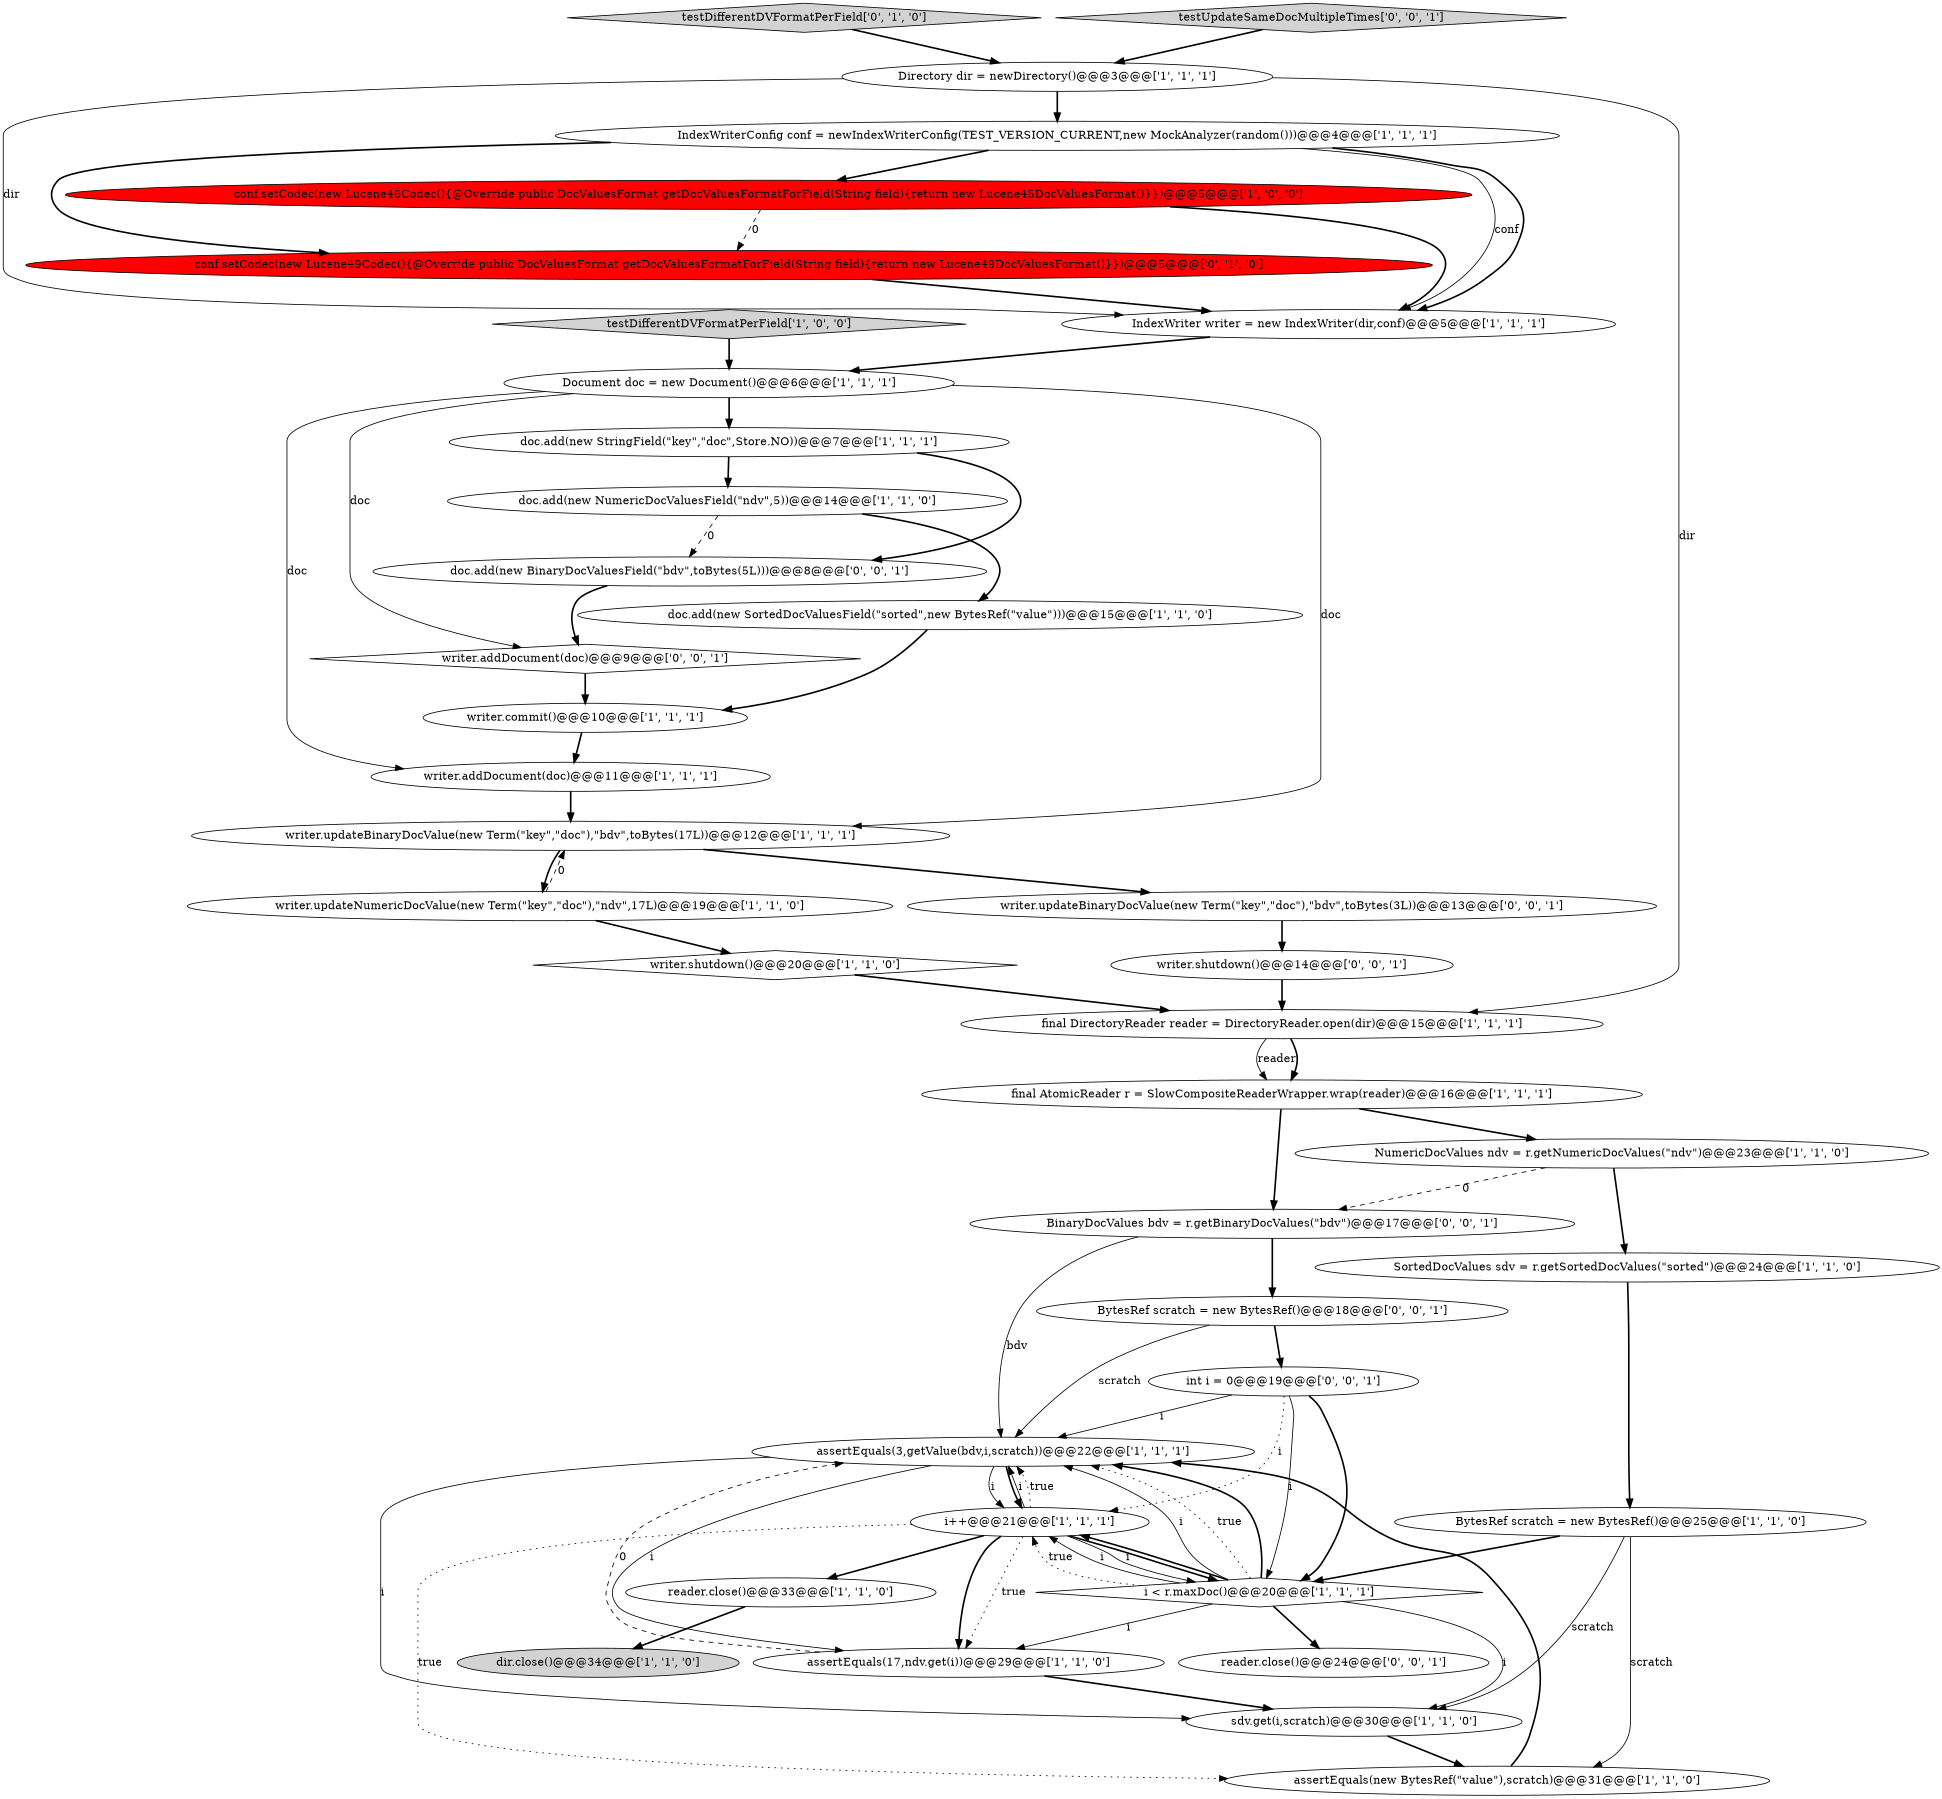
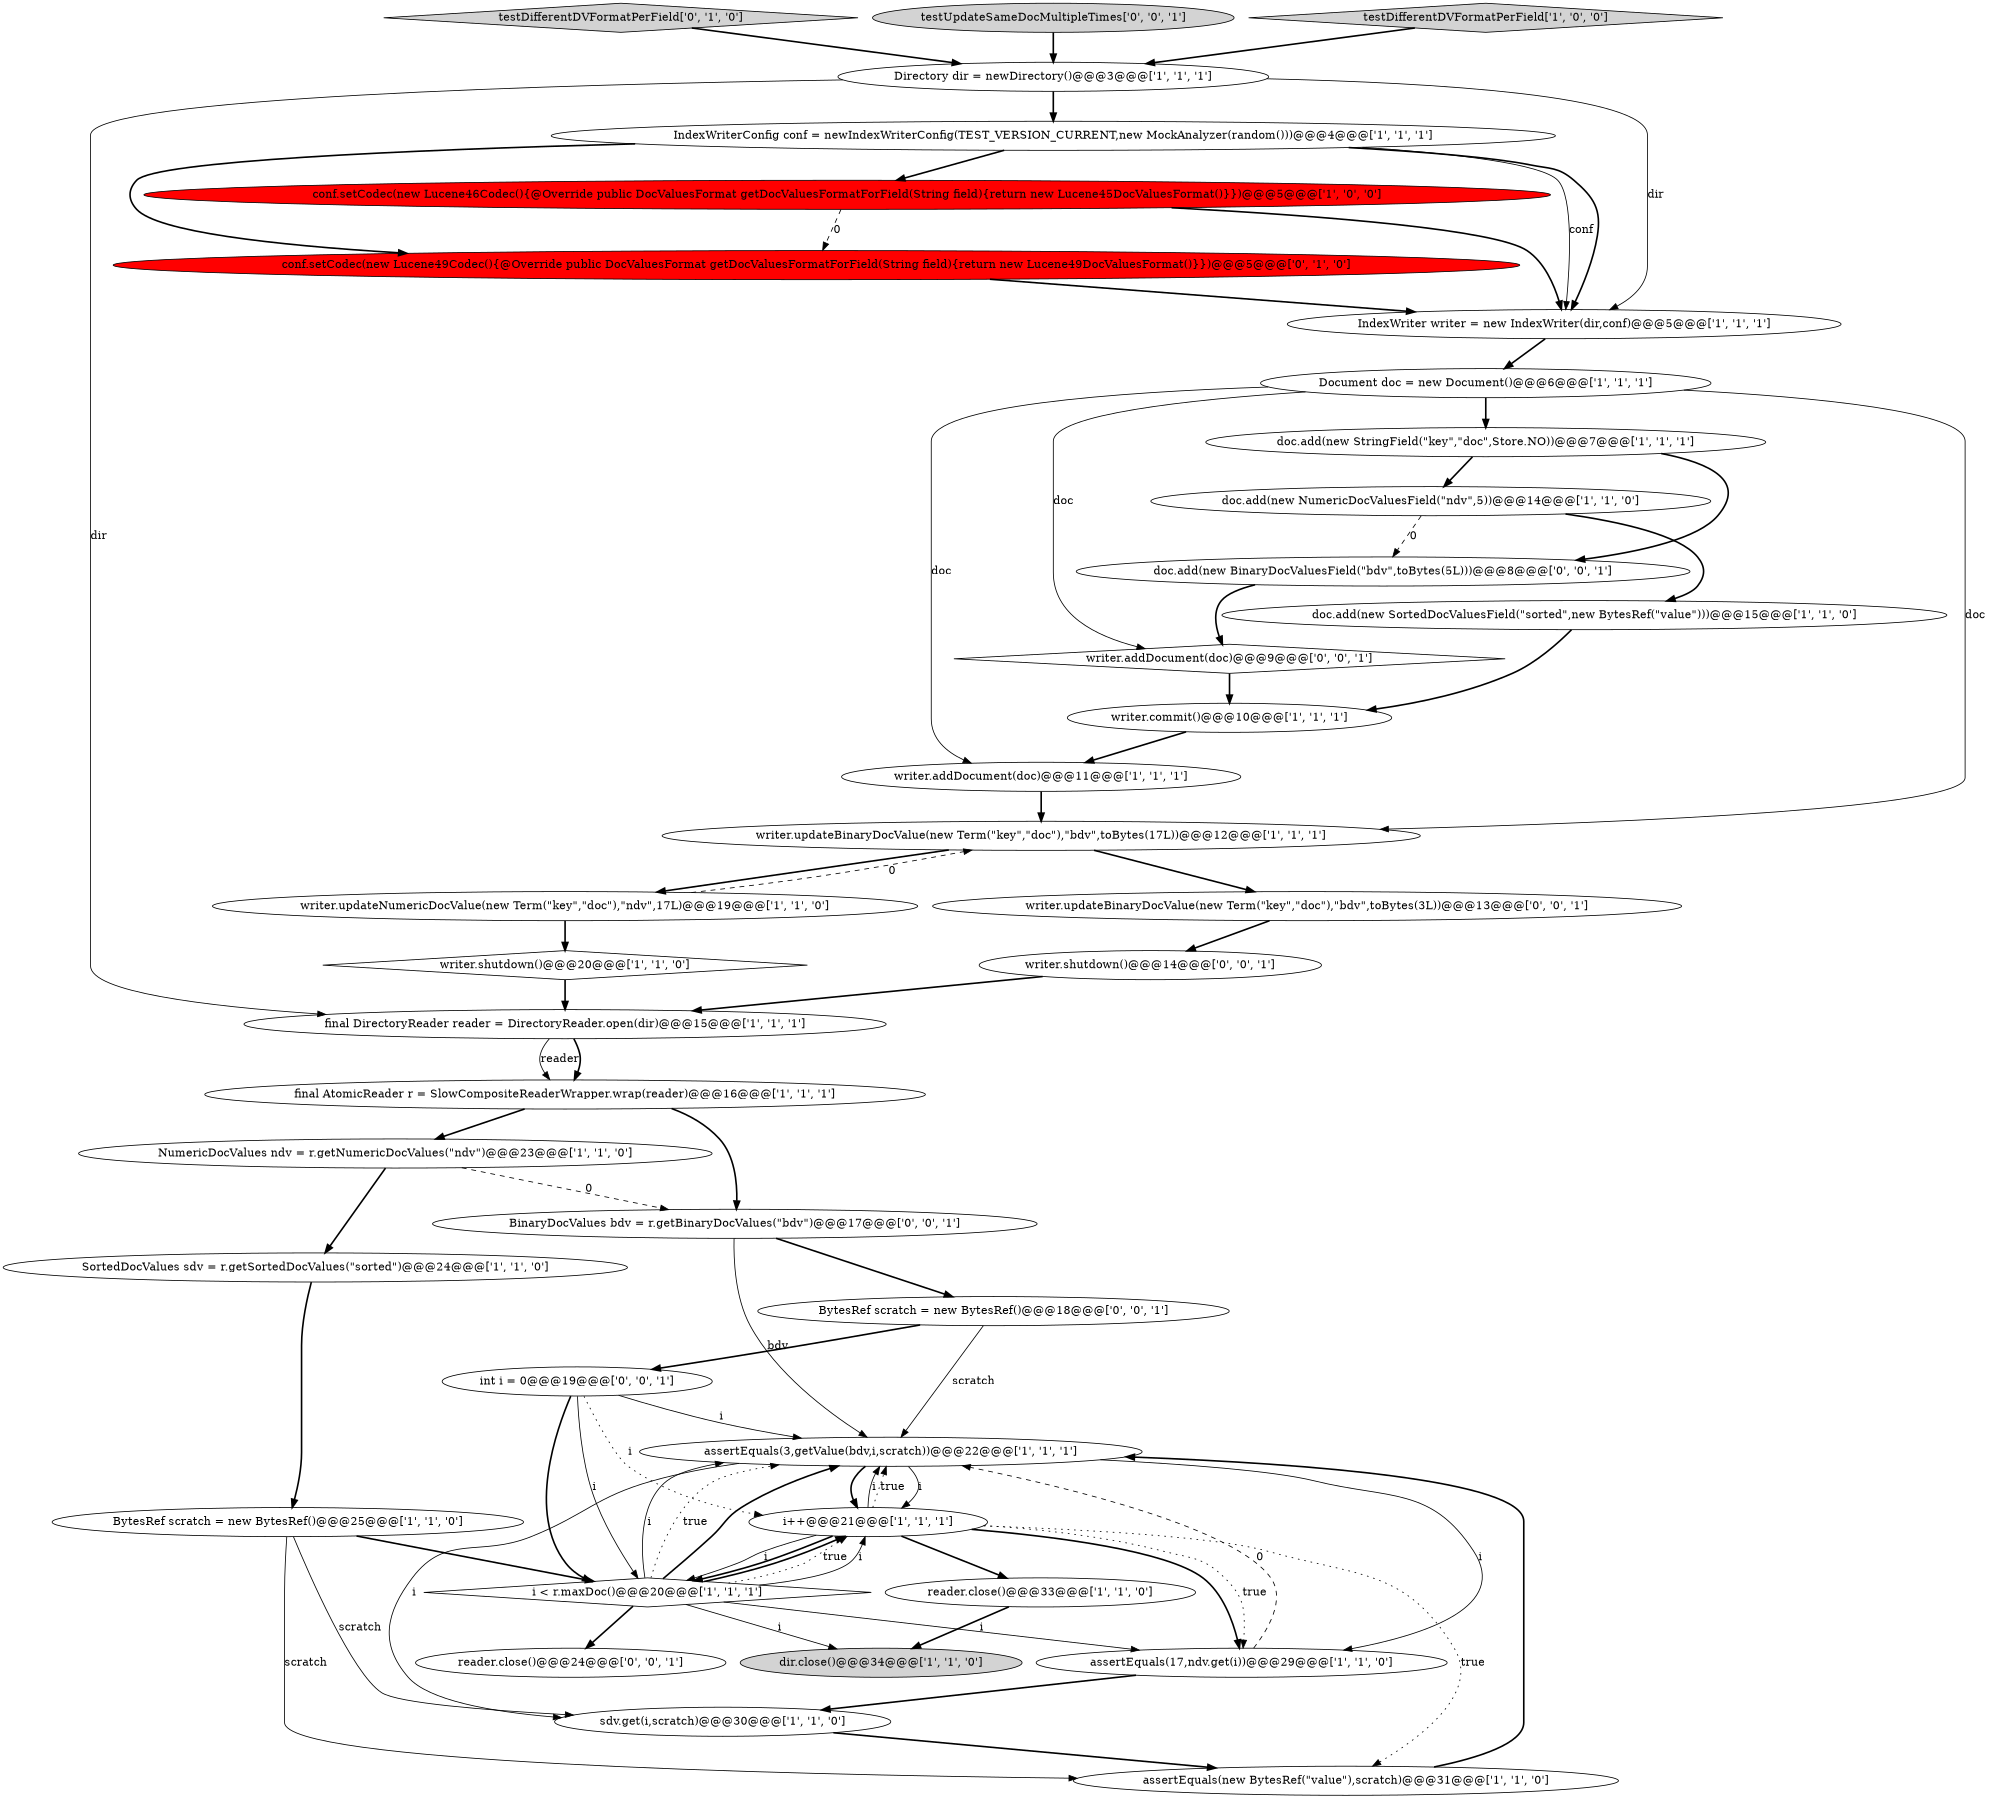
(1311, 18) -> (1053, 18)
(729, 350) -> (1285, 45)
(1471, 1631) -> (757, 1626)
